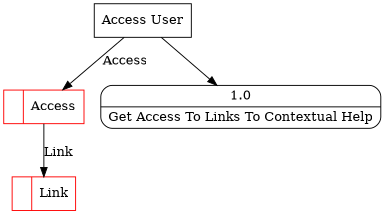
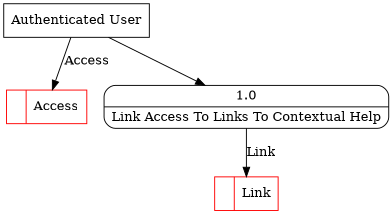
(143, 21) -> (77, 21)
(241, 117) -> (246, 117)
(44, 145) -> (246, 148)
